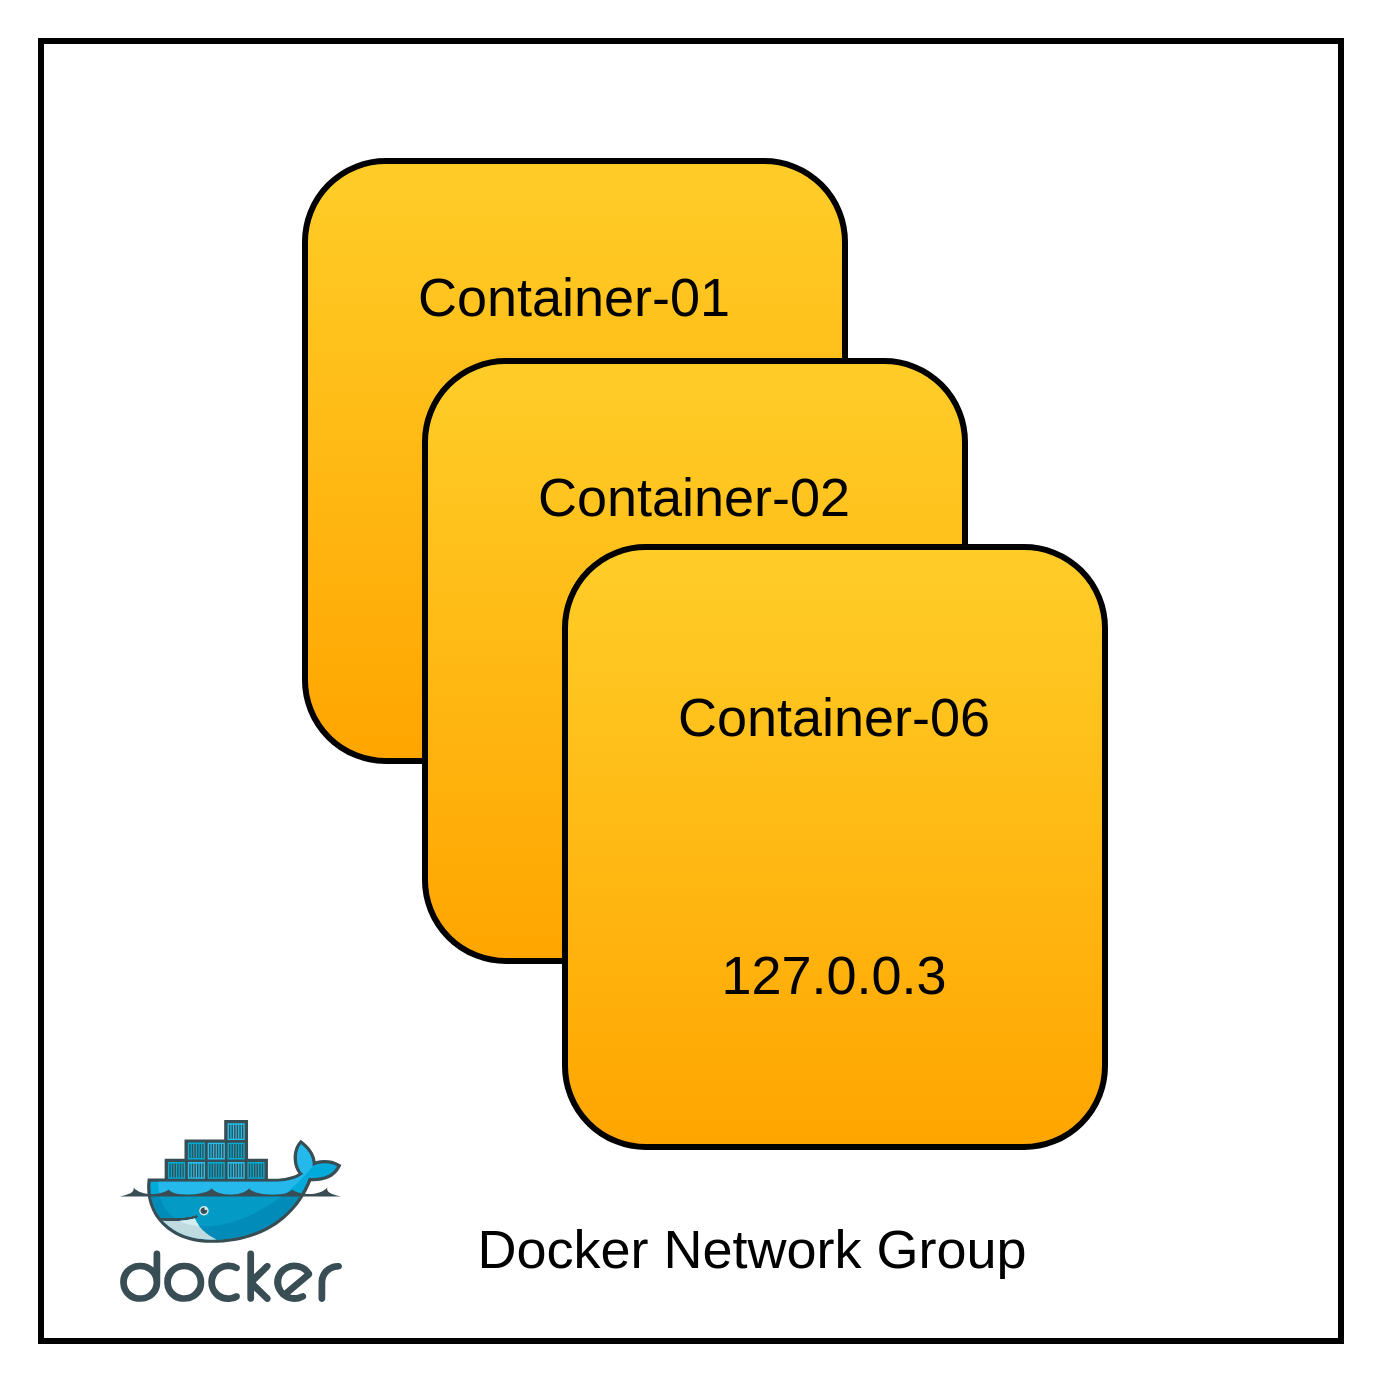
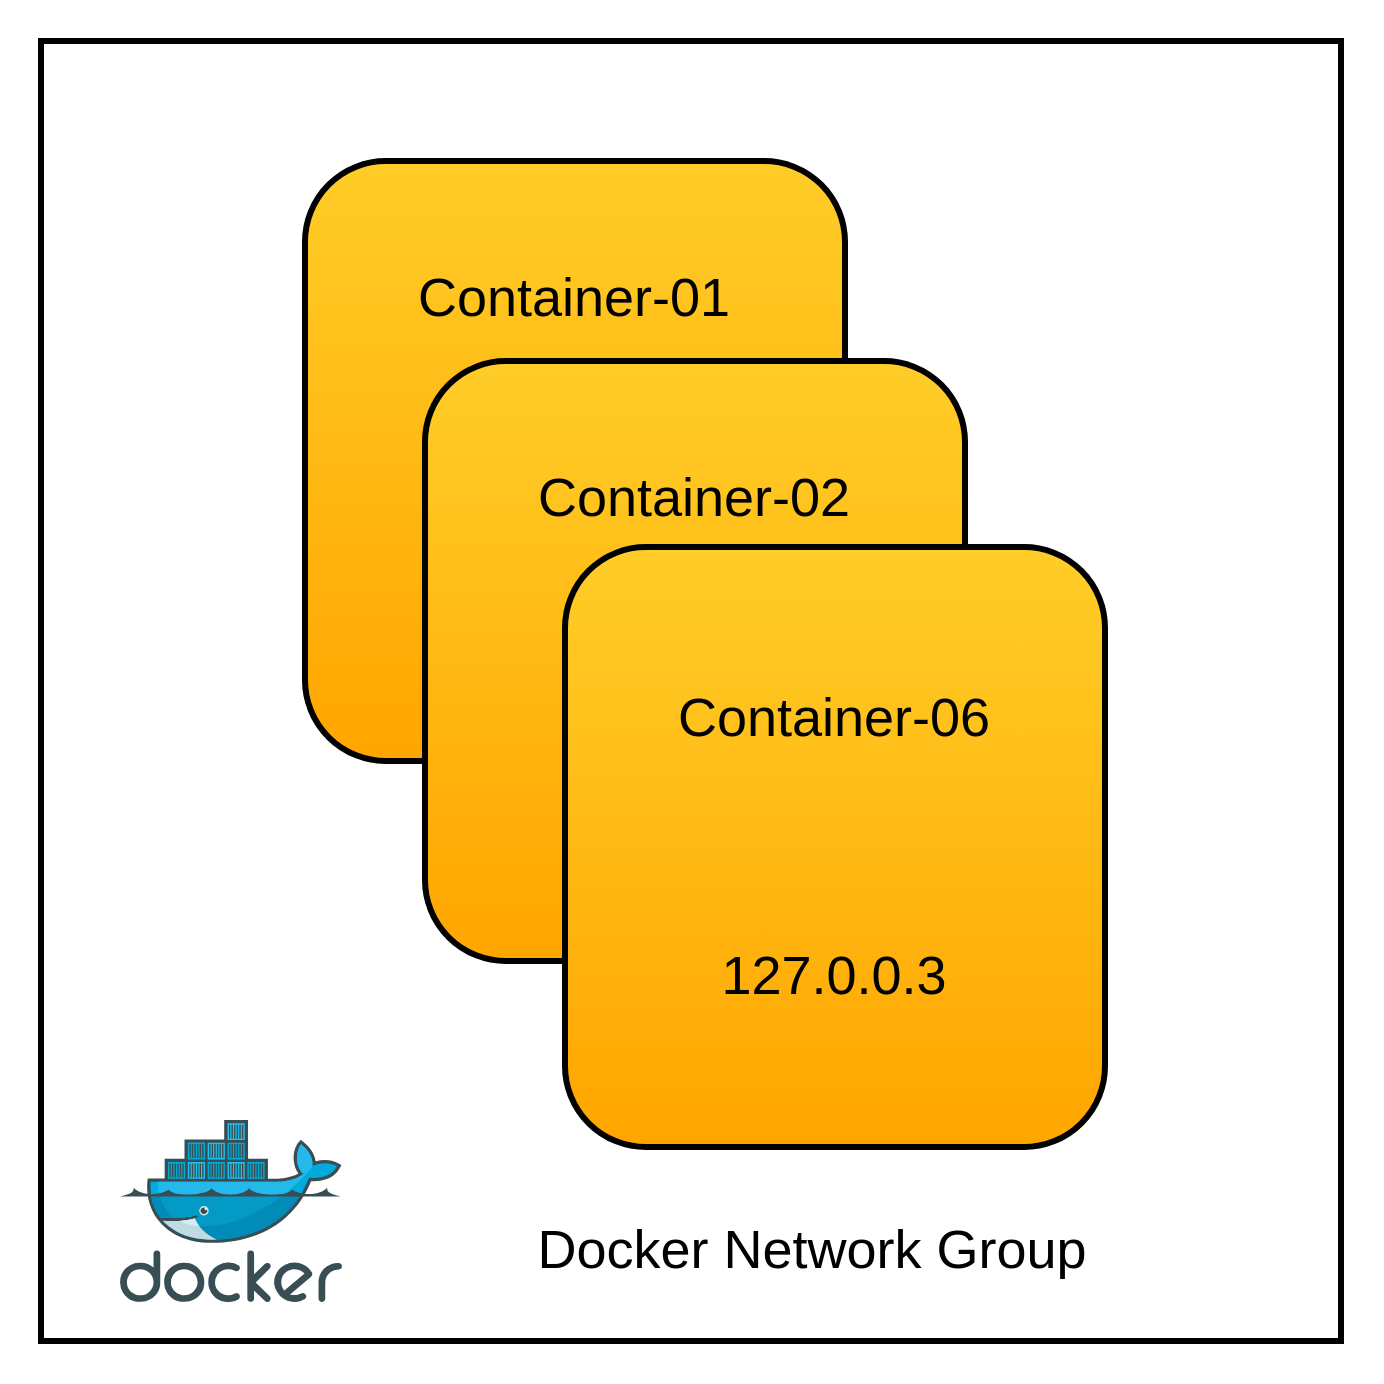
(753, 1251) -> (813, 1251)
